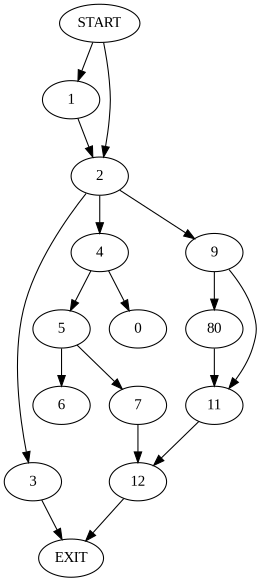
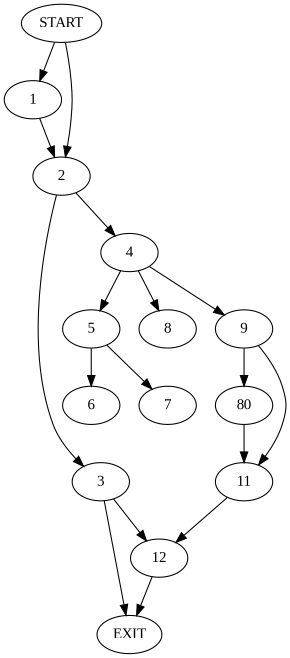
(153, 212) -> (182, 288)
(138, 329) -> (168, 329)
(138, 438) -> (127, 516)
